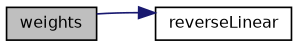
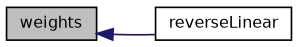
(117, 13) -> (134, 35)
